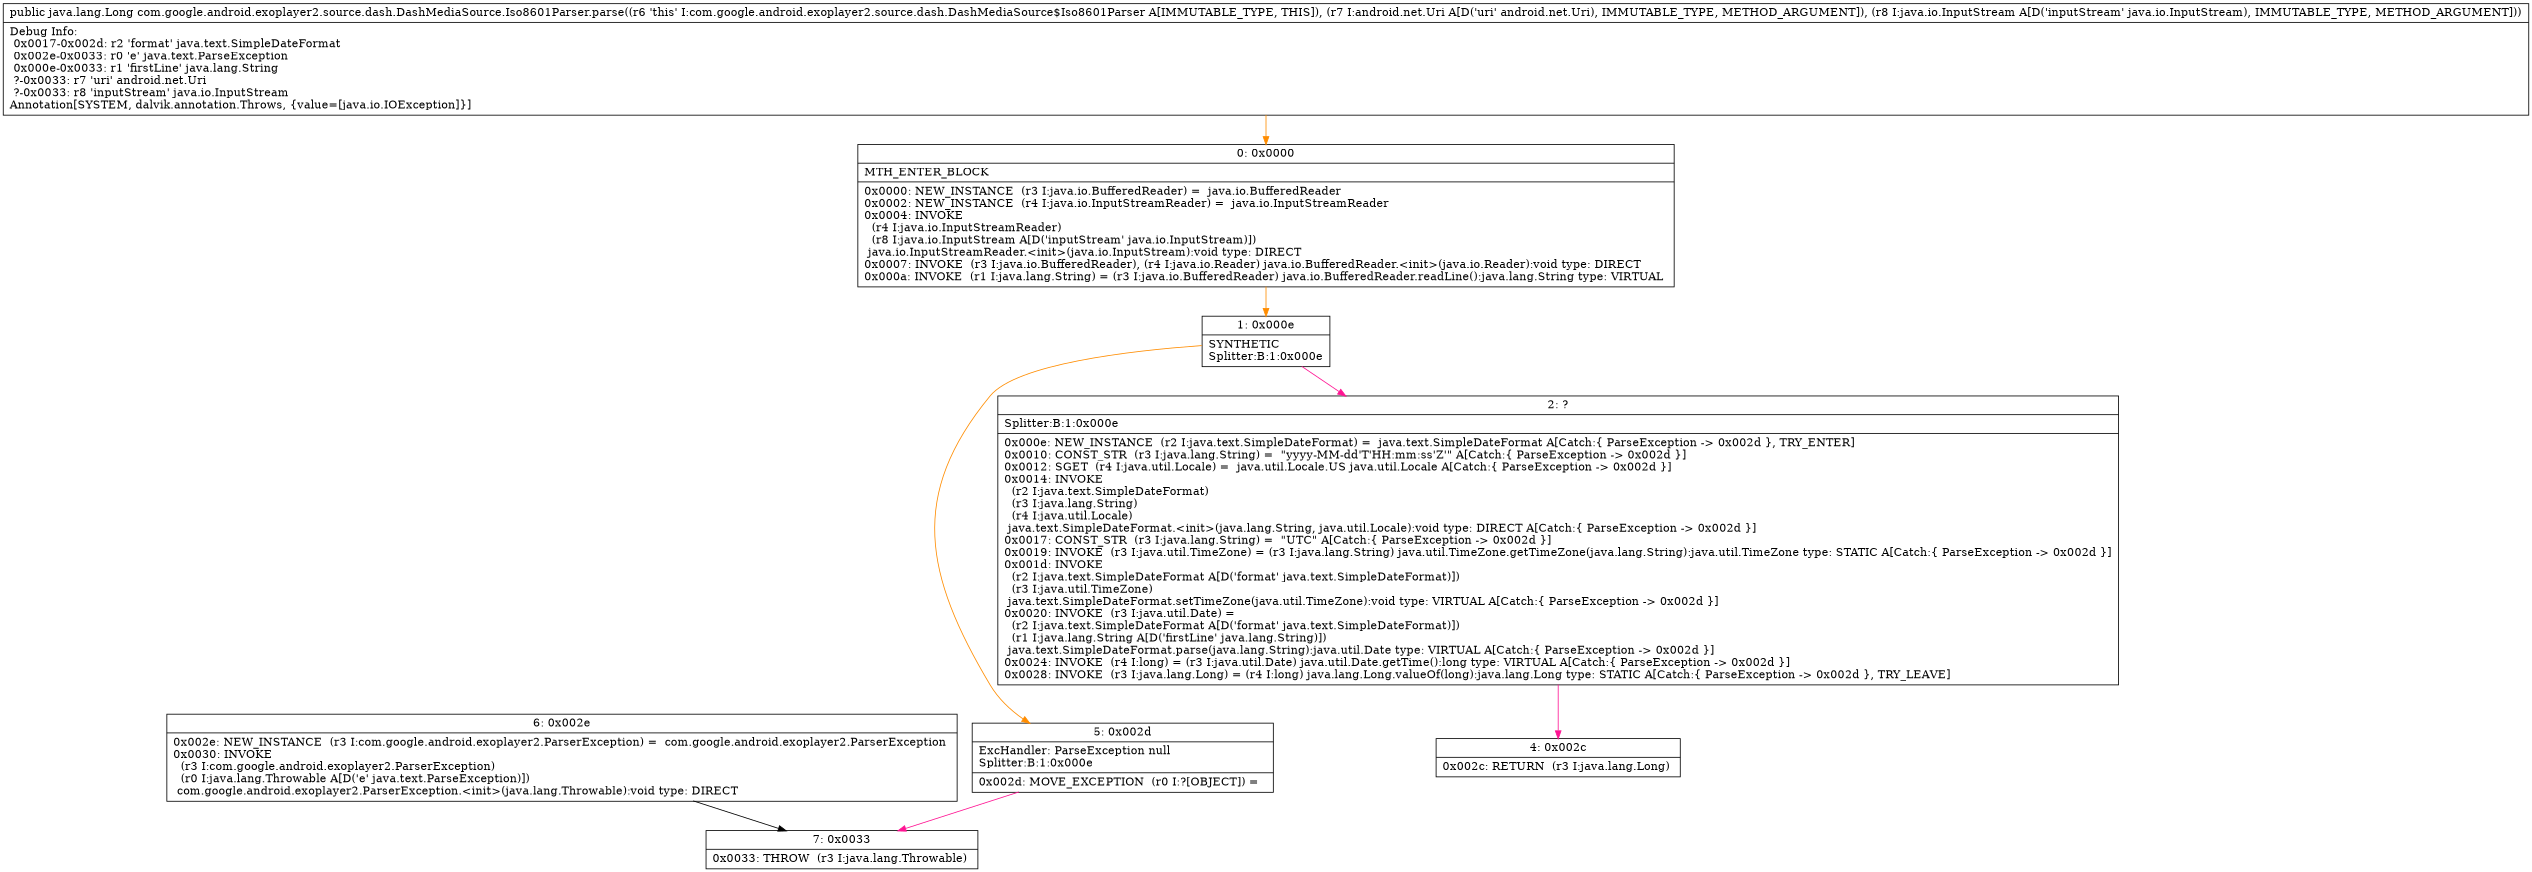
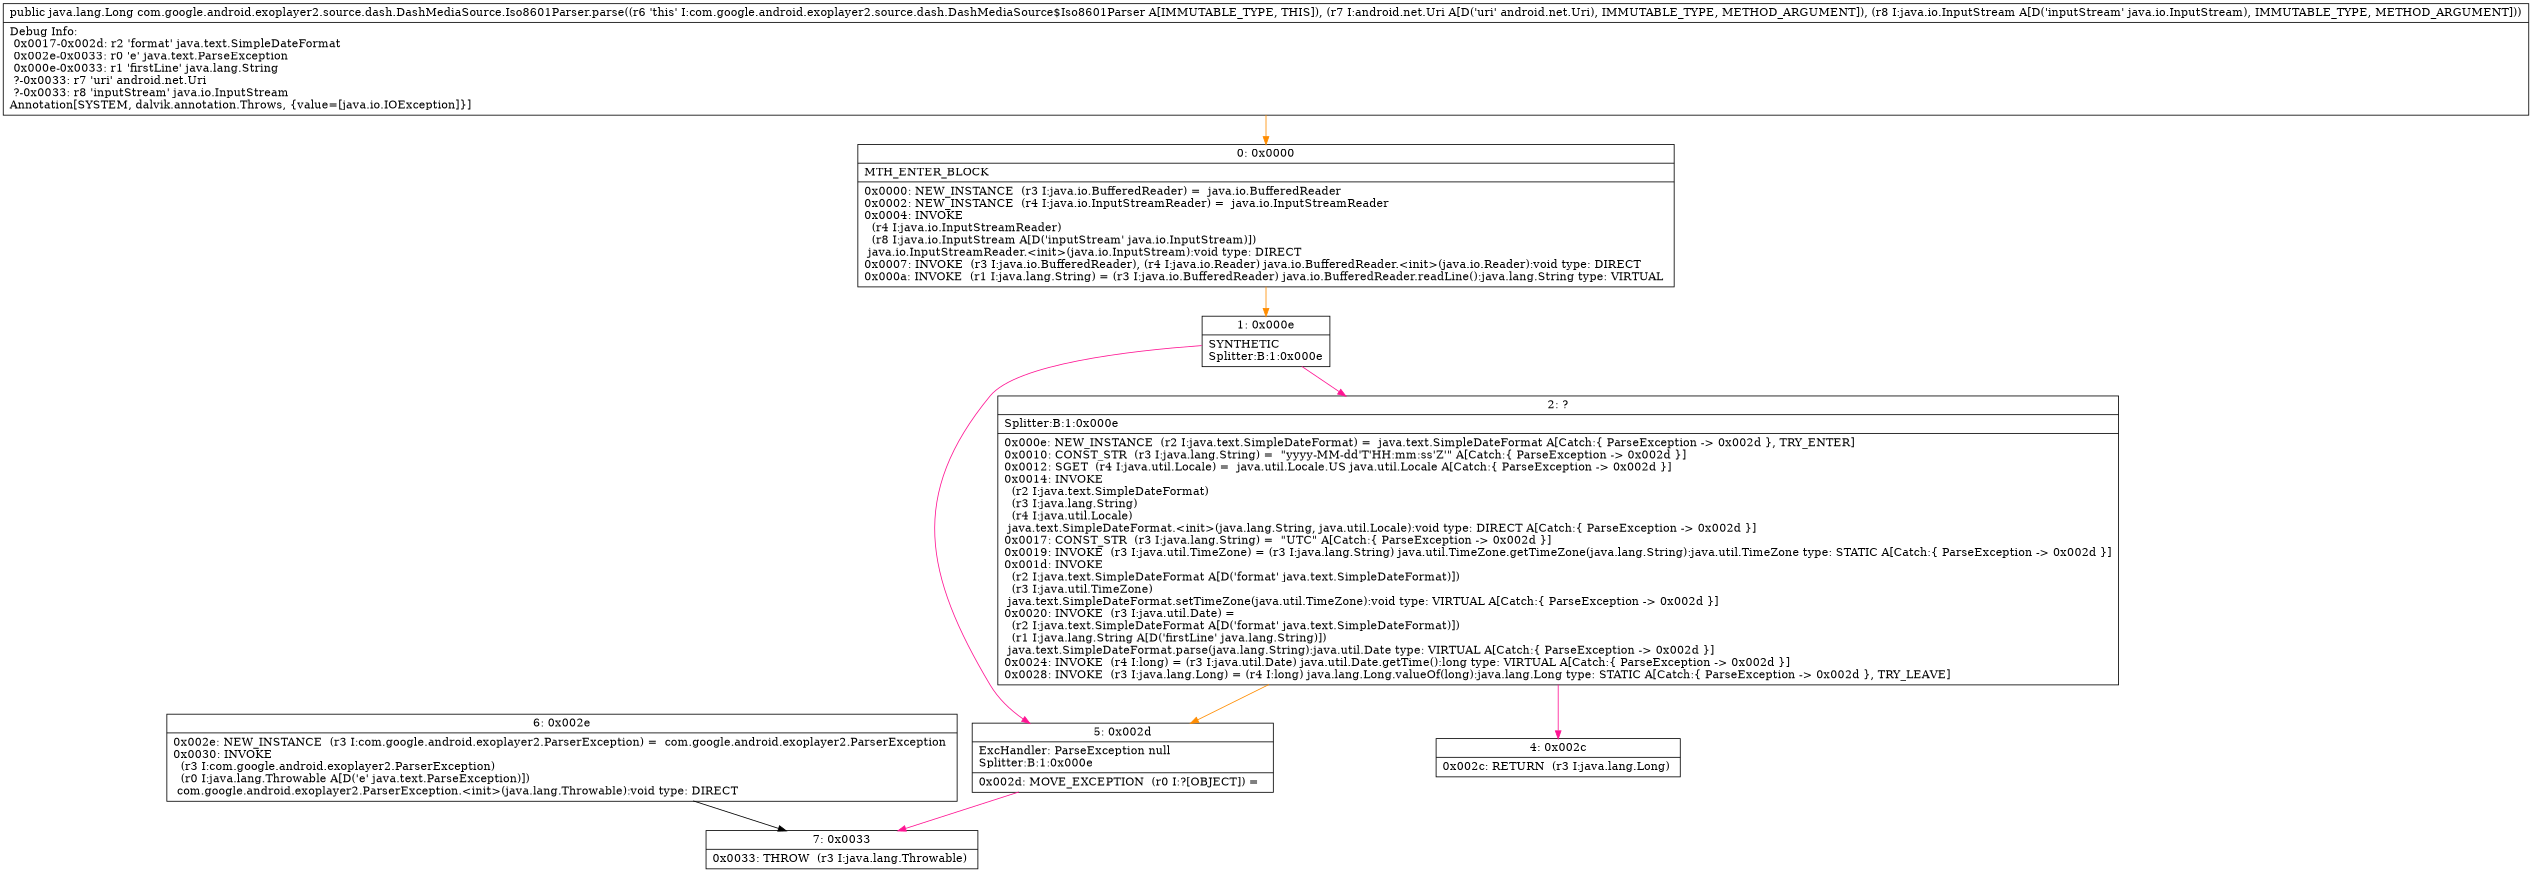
(952, 455) -> (952, 455)
none -> (1233, 702)
